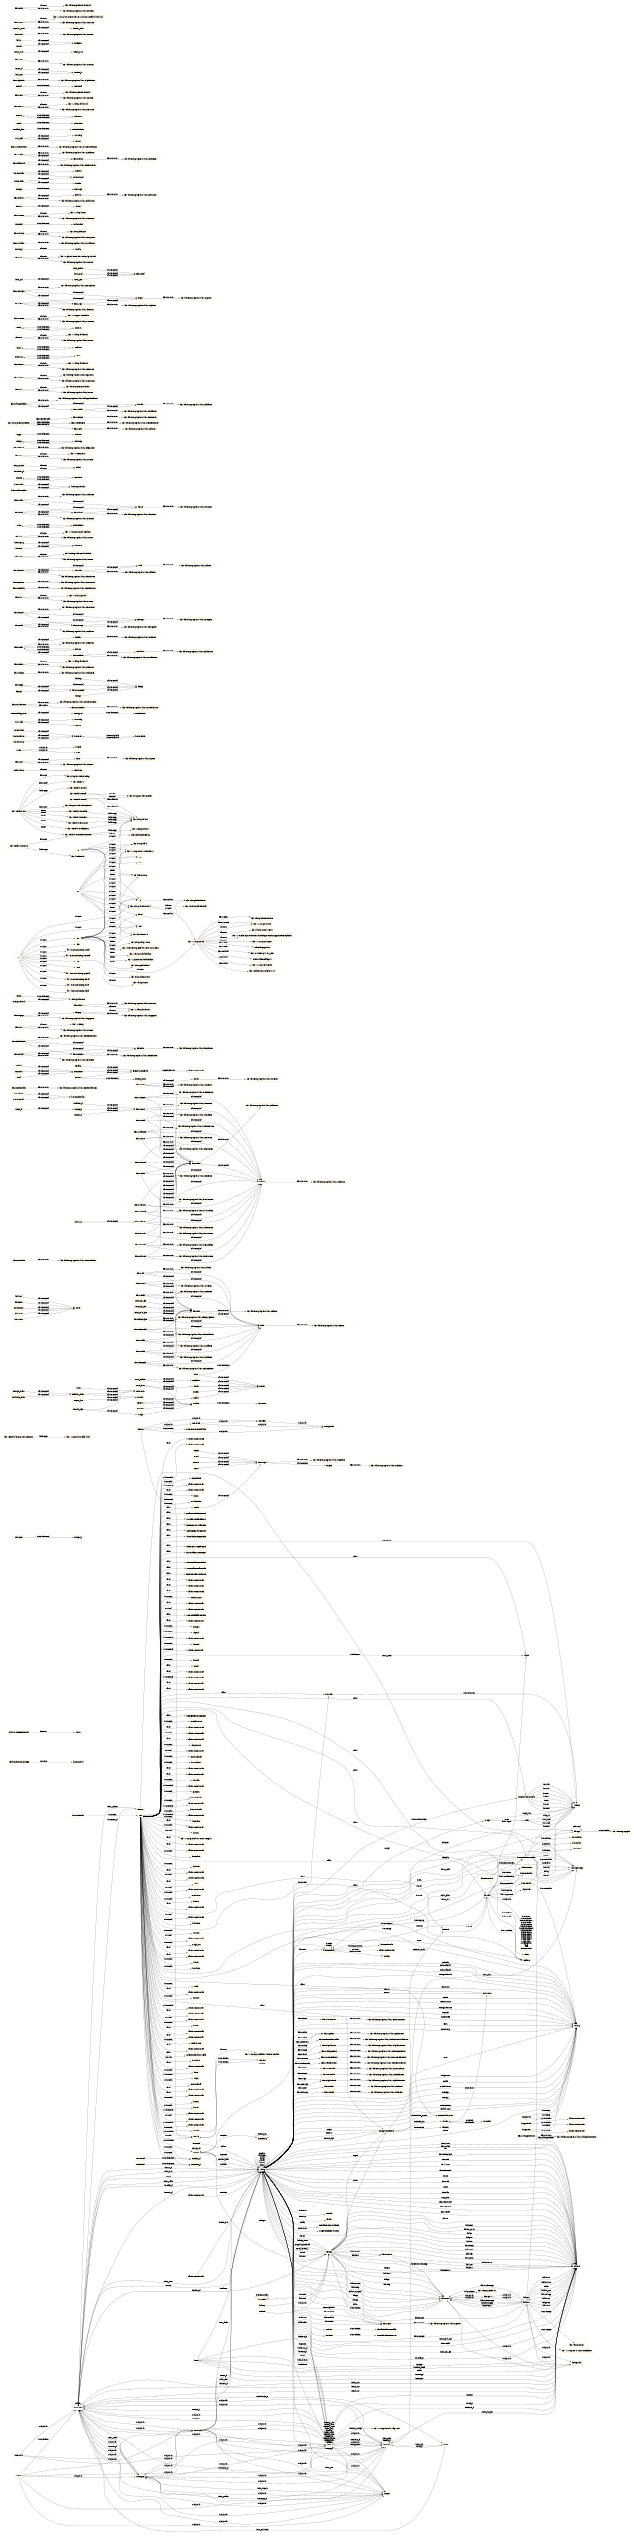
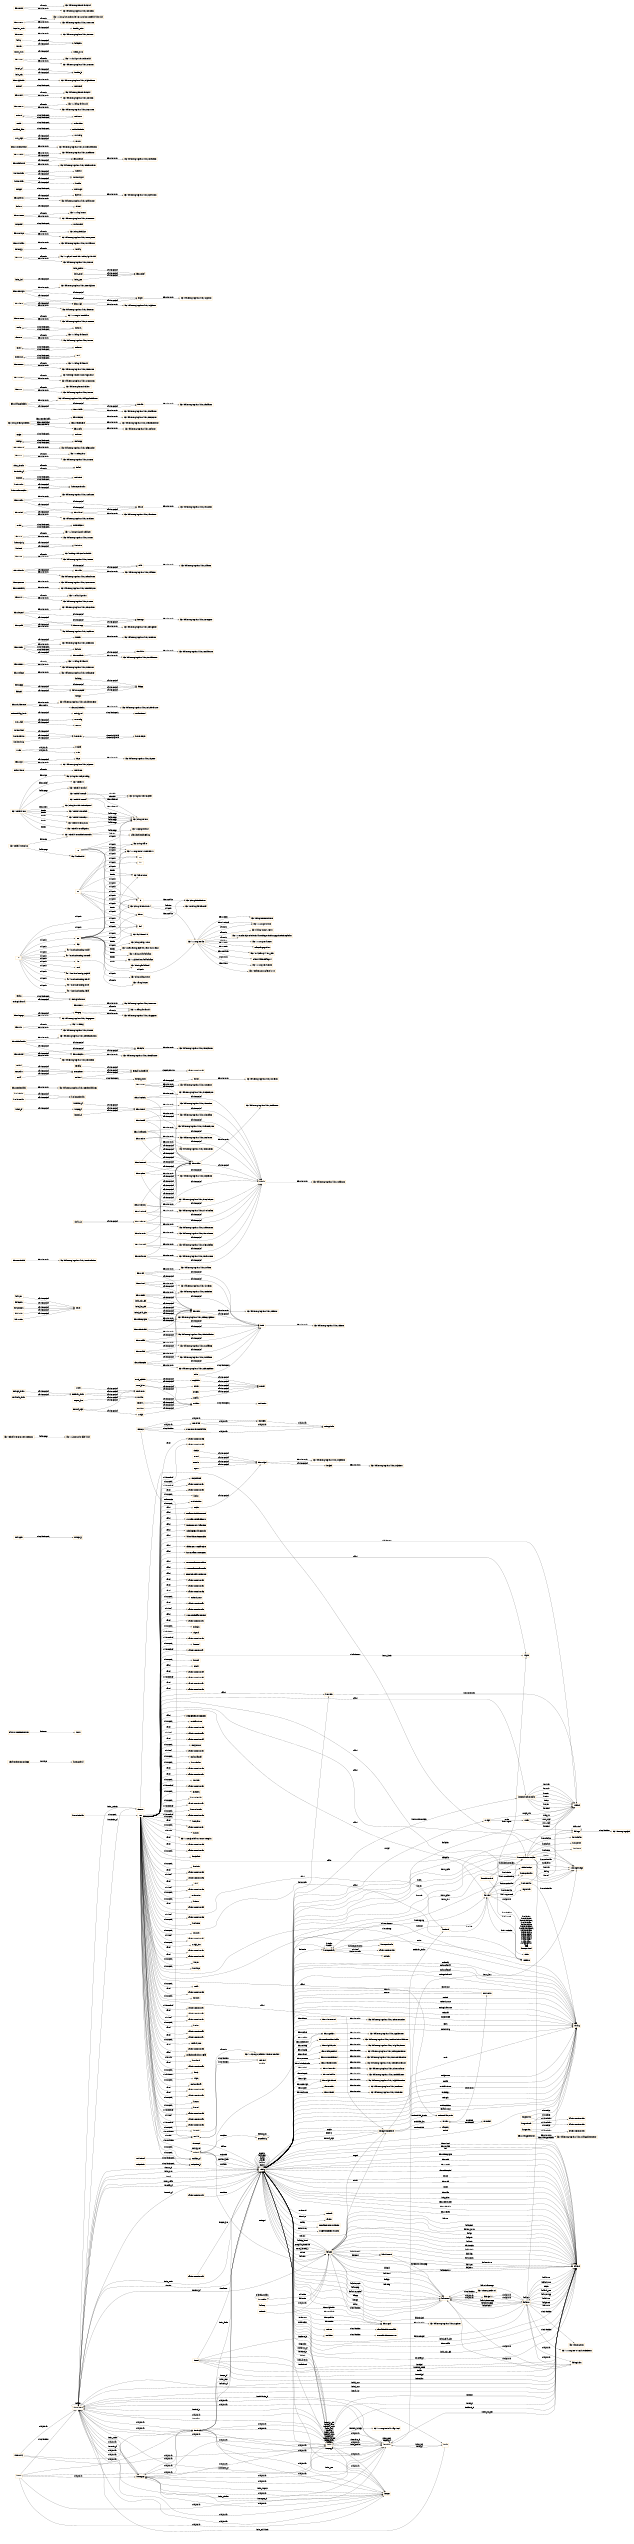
none -> (78, 59)
